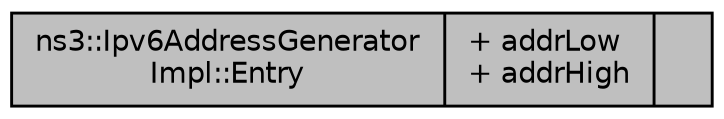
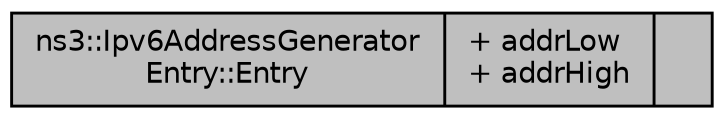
(228, 74) -> (228, 74)
